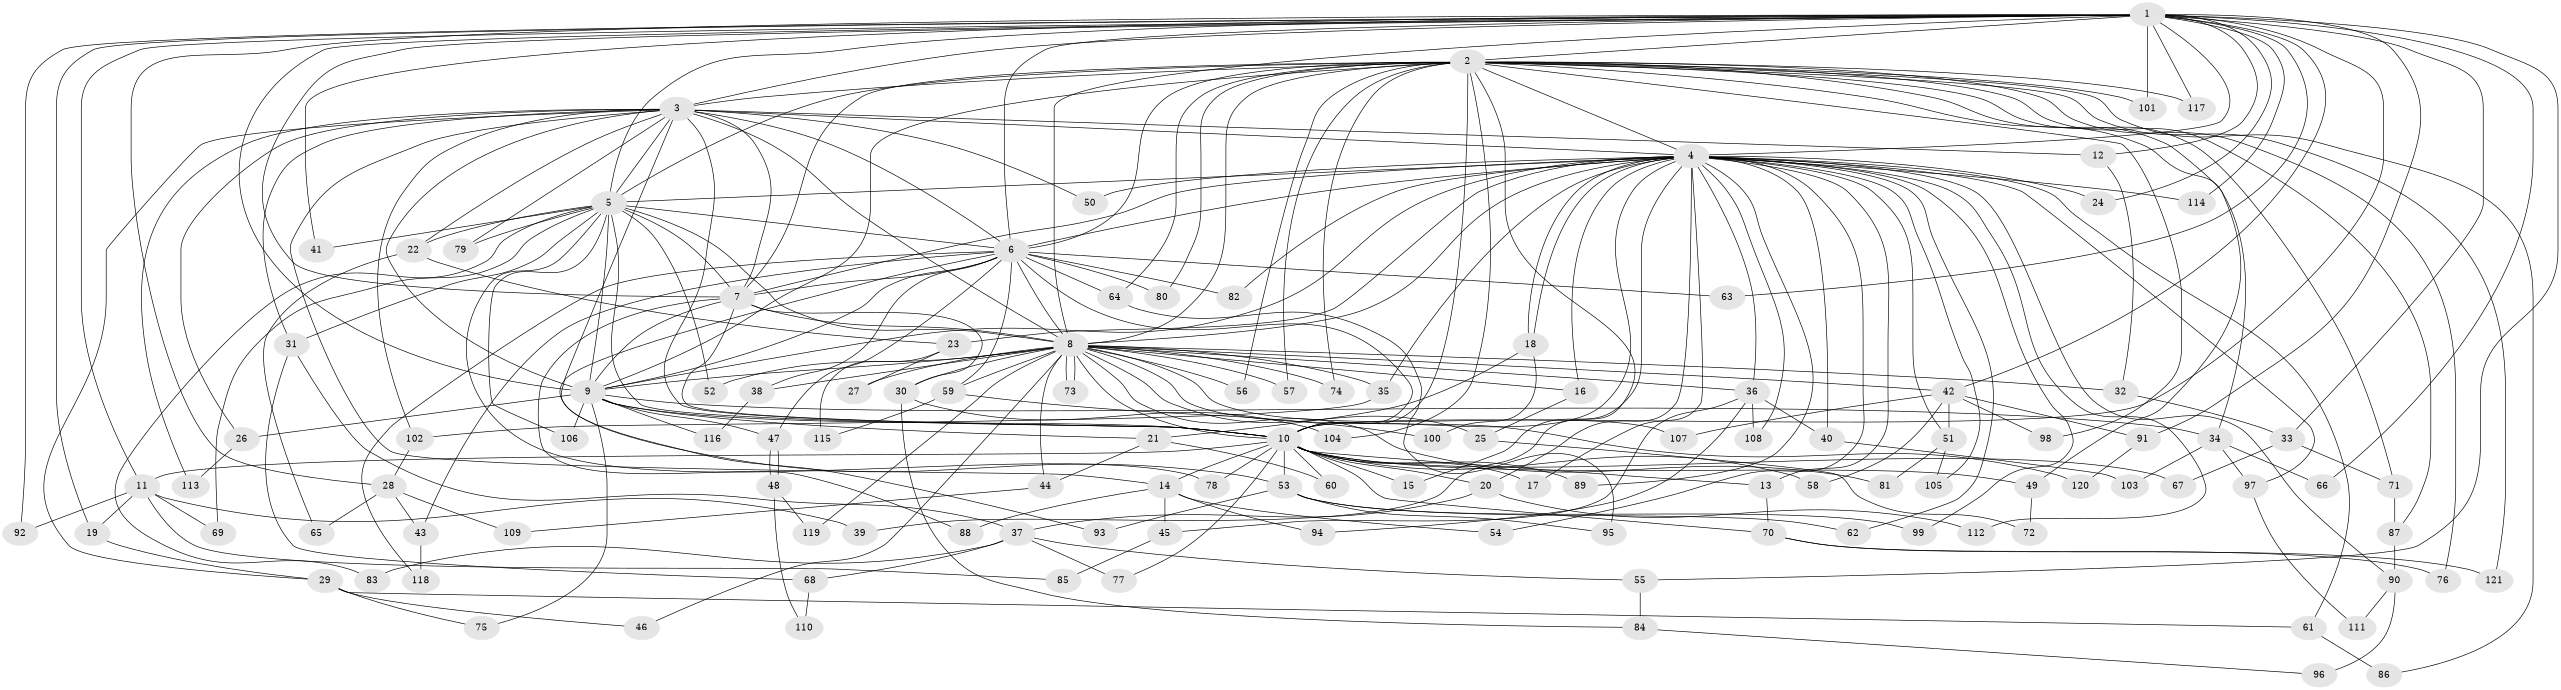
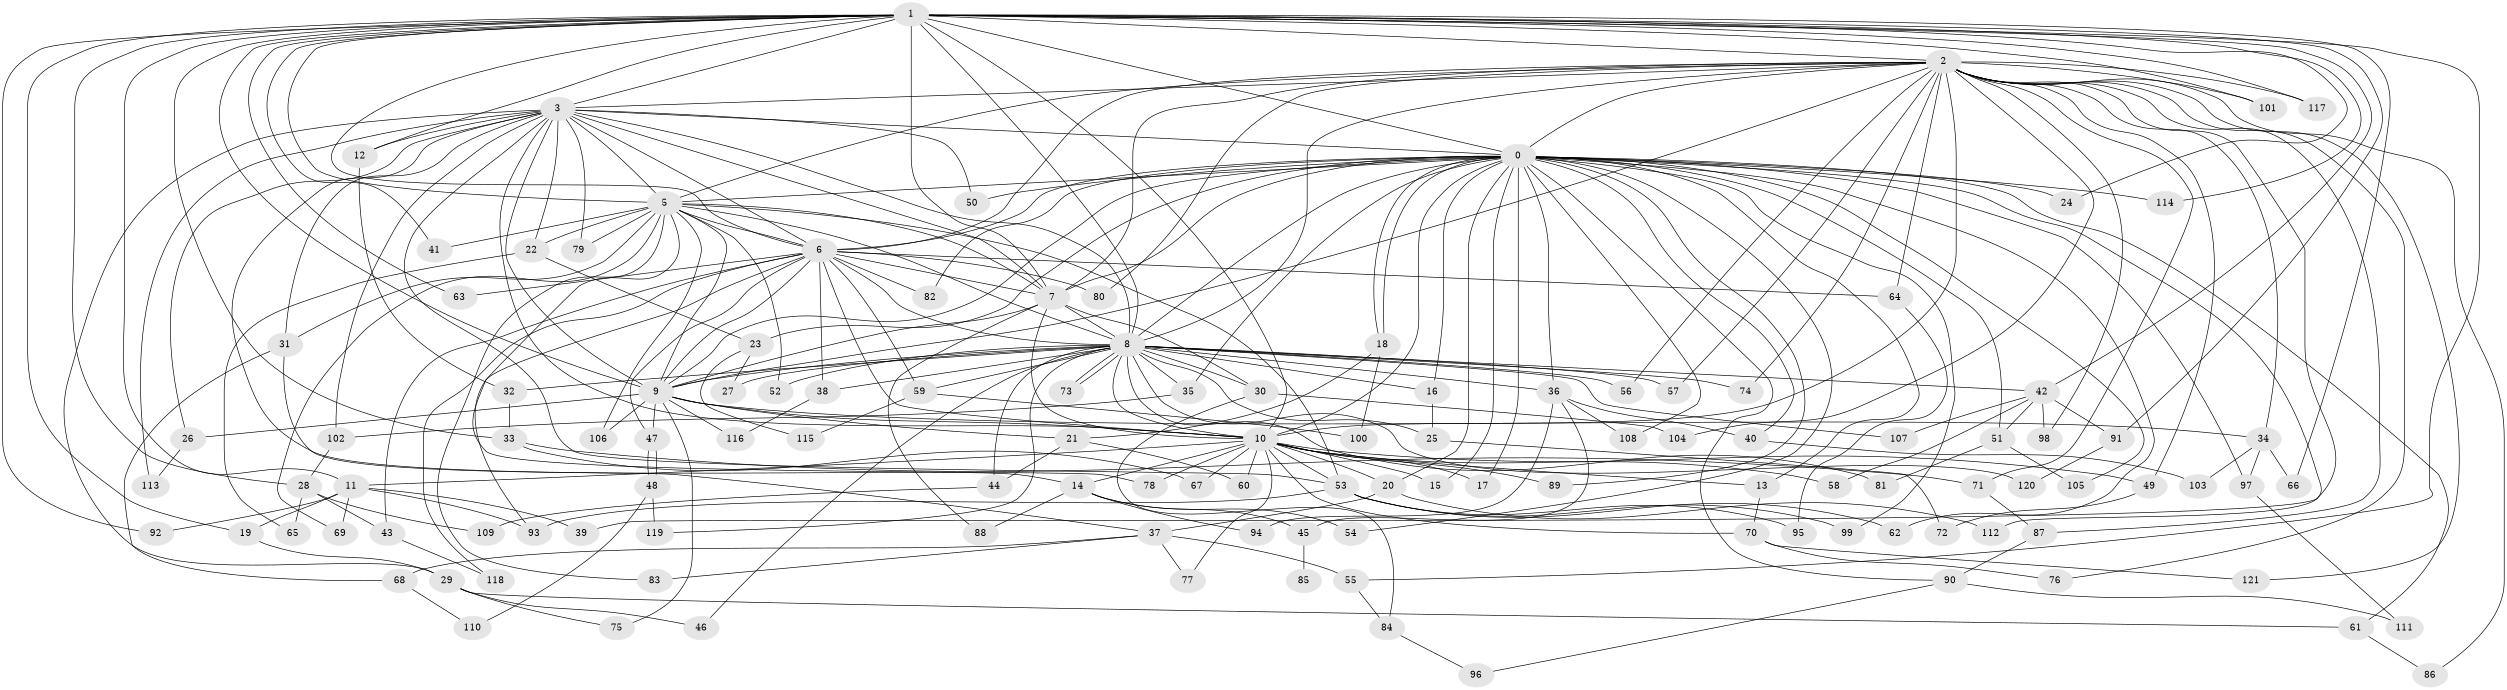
(1691, 156) -> (1518, 156)
(854, 421) -> (1034, 252)
(609, 568) -> (446, 504)
